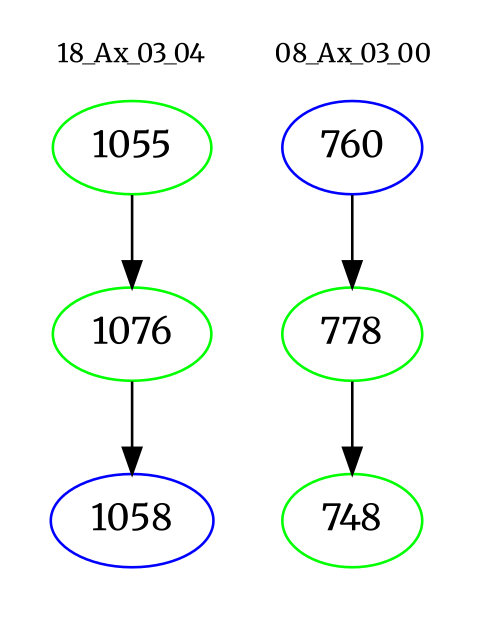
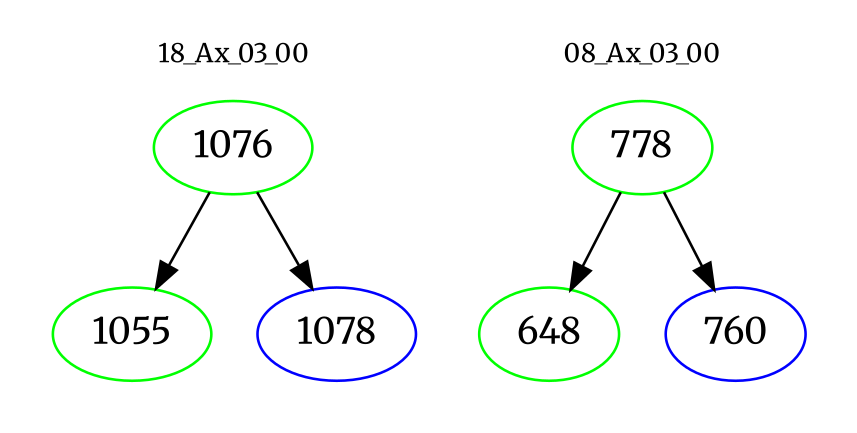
(132, 56) -> (234, 56)
(132, 228) -> (189, 229)
(352, 228) -> (683, 229)
(132, 521) -> (337, 334)
(352, 521) -> (549, 334)
